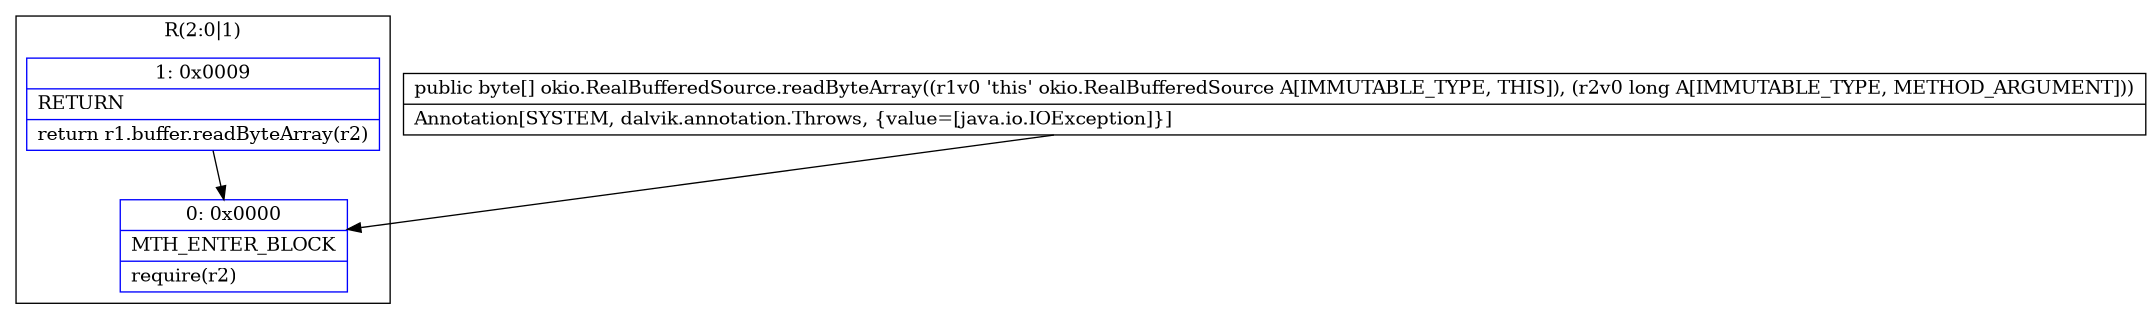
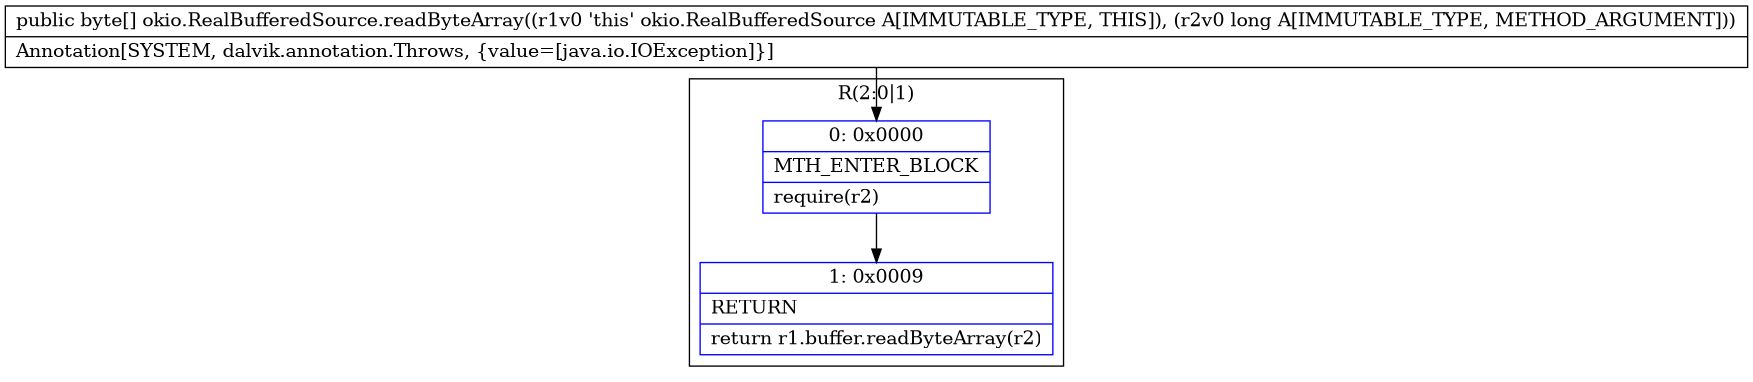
(217, 169) -> (876, 231)
